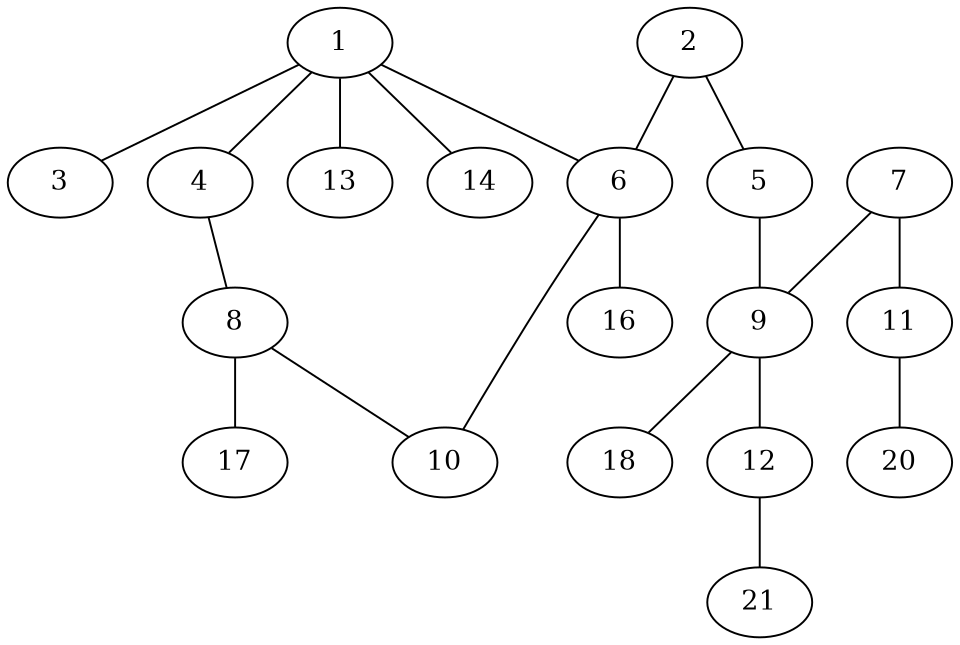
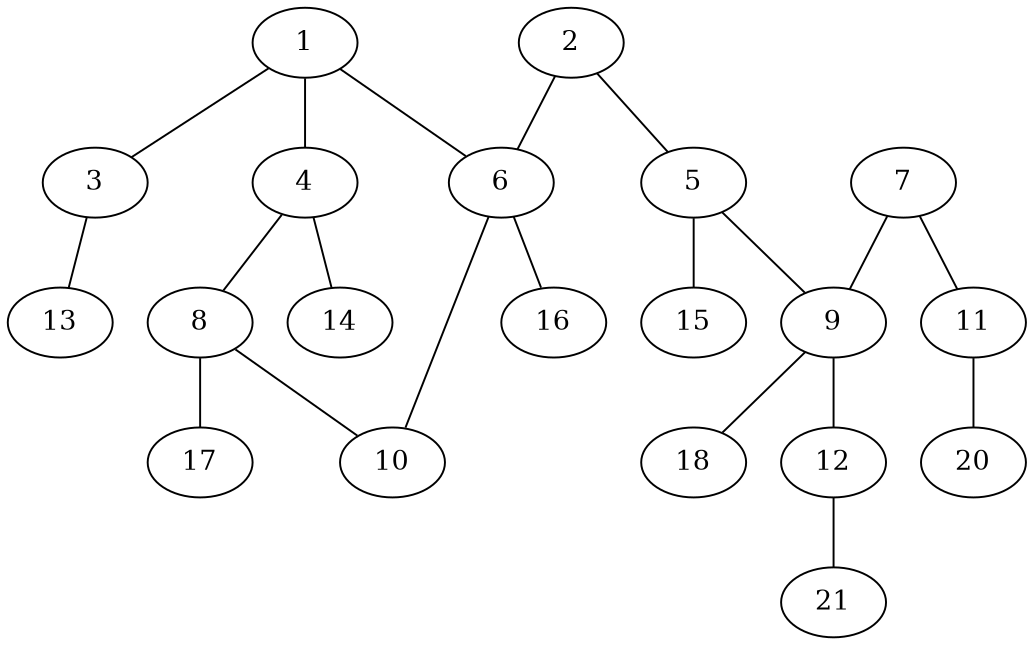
(410, 112) -> (323, 253)
(340, 113) -> (78, 253)
none -> (694, 323)
